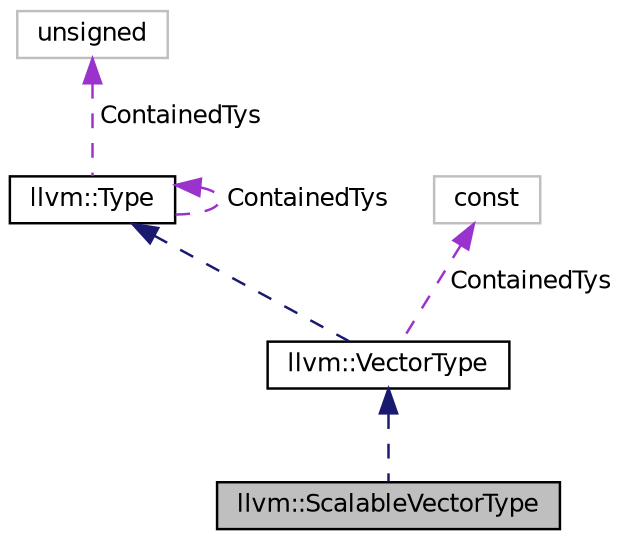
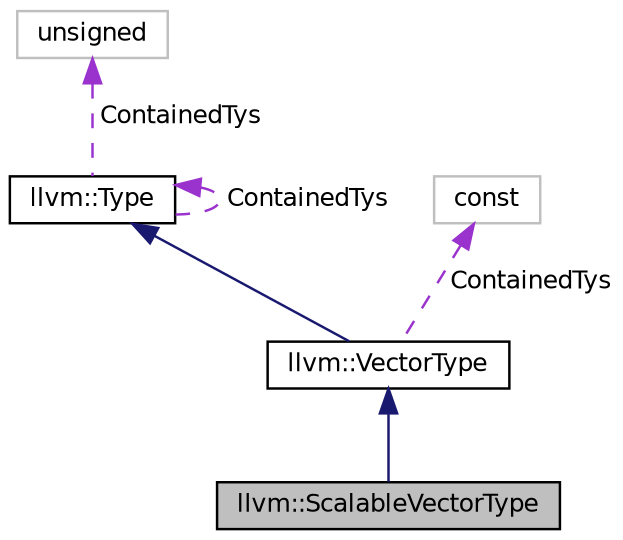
(252, 288) -> (252, 288)
(388, 448) -> (388, 448)
